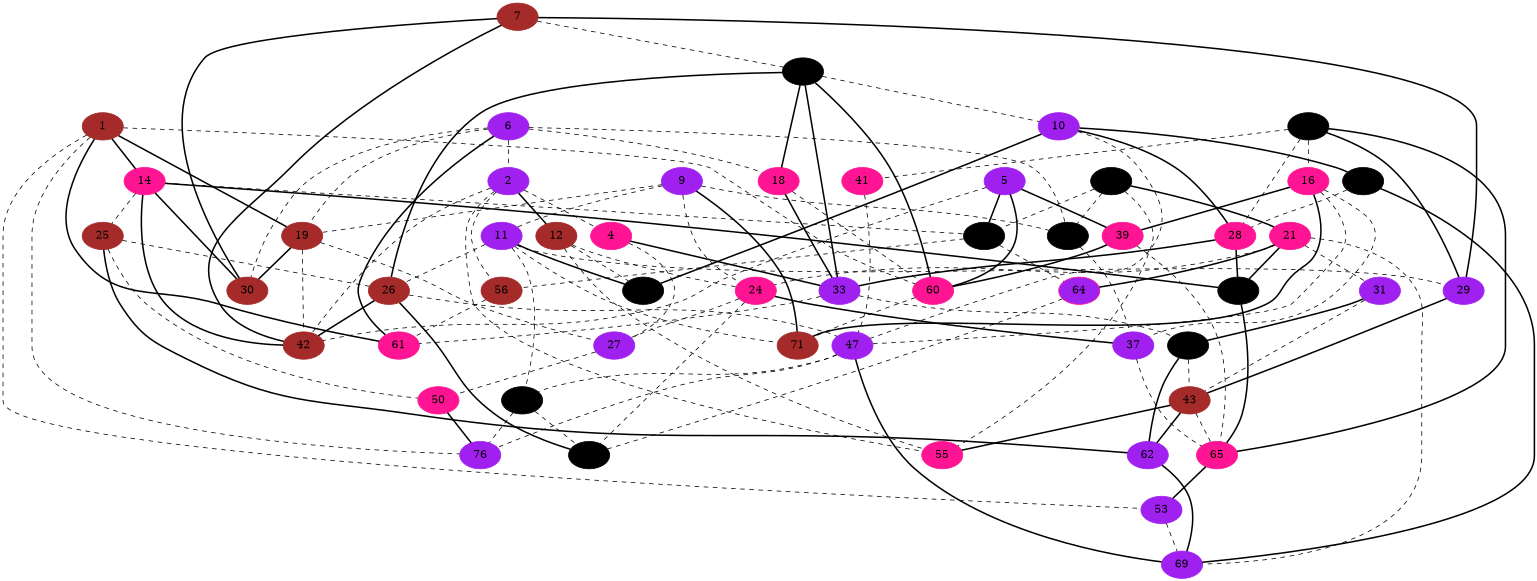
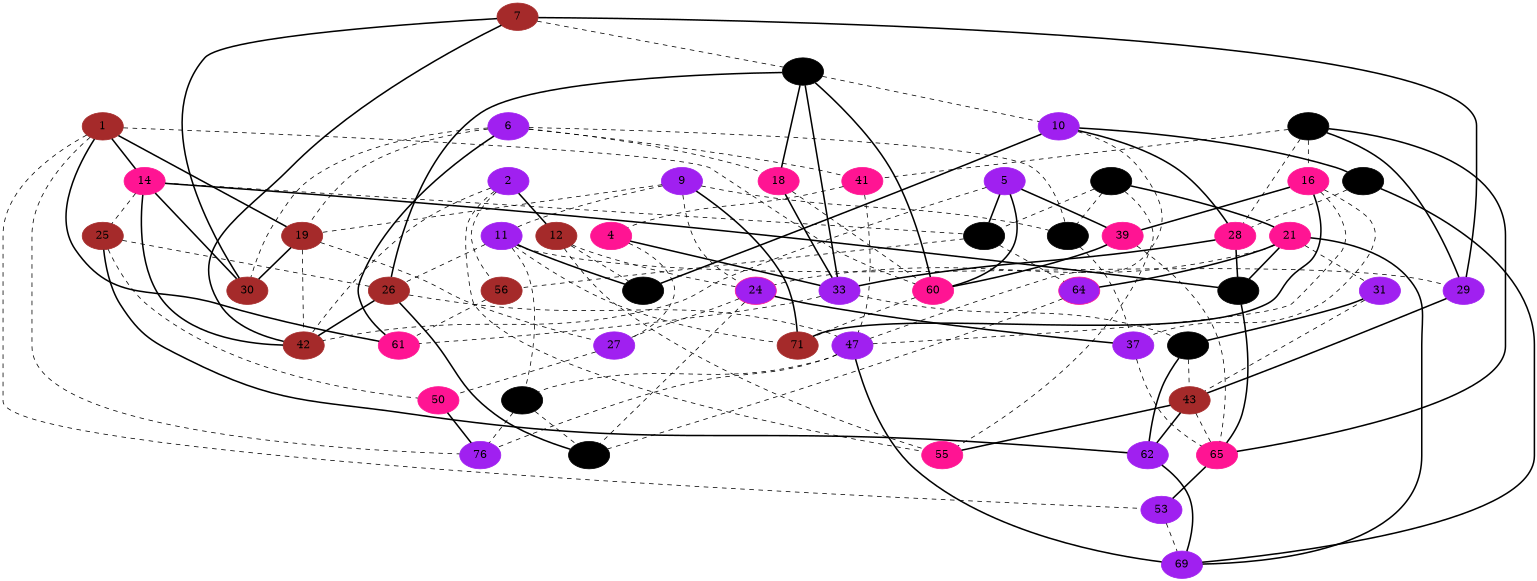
(508, 154) -> (702, 151)
(560, 209) -> (735, 205)
(756, 291) -> (756, 291)
(1422, 445) -> (1422, 445)
